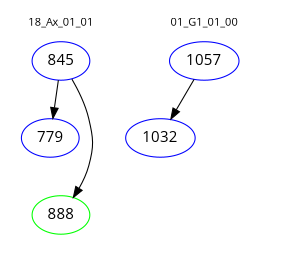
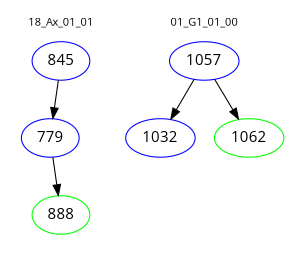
(92, 133) -> (55, 171)
none -> (249, 138)
